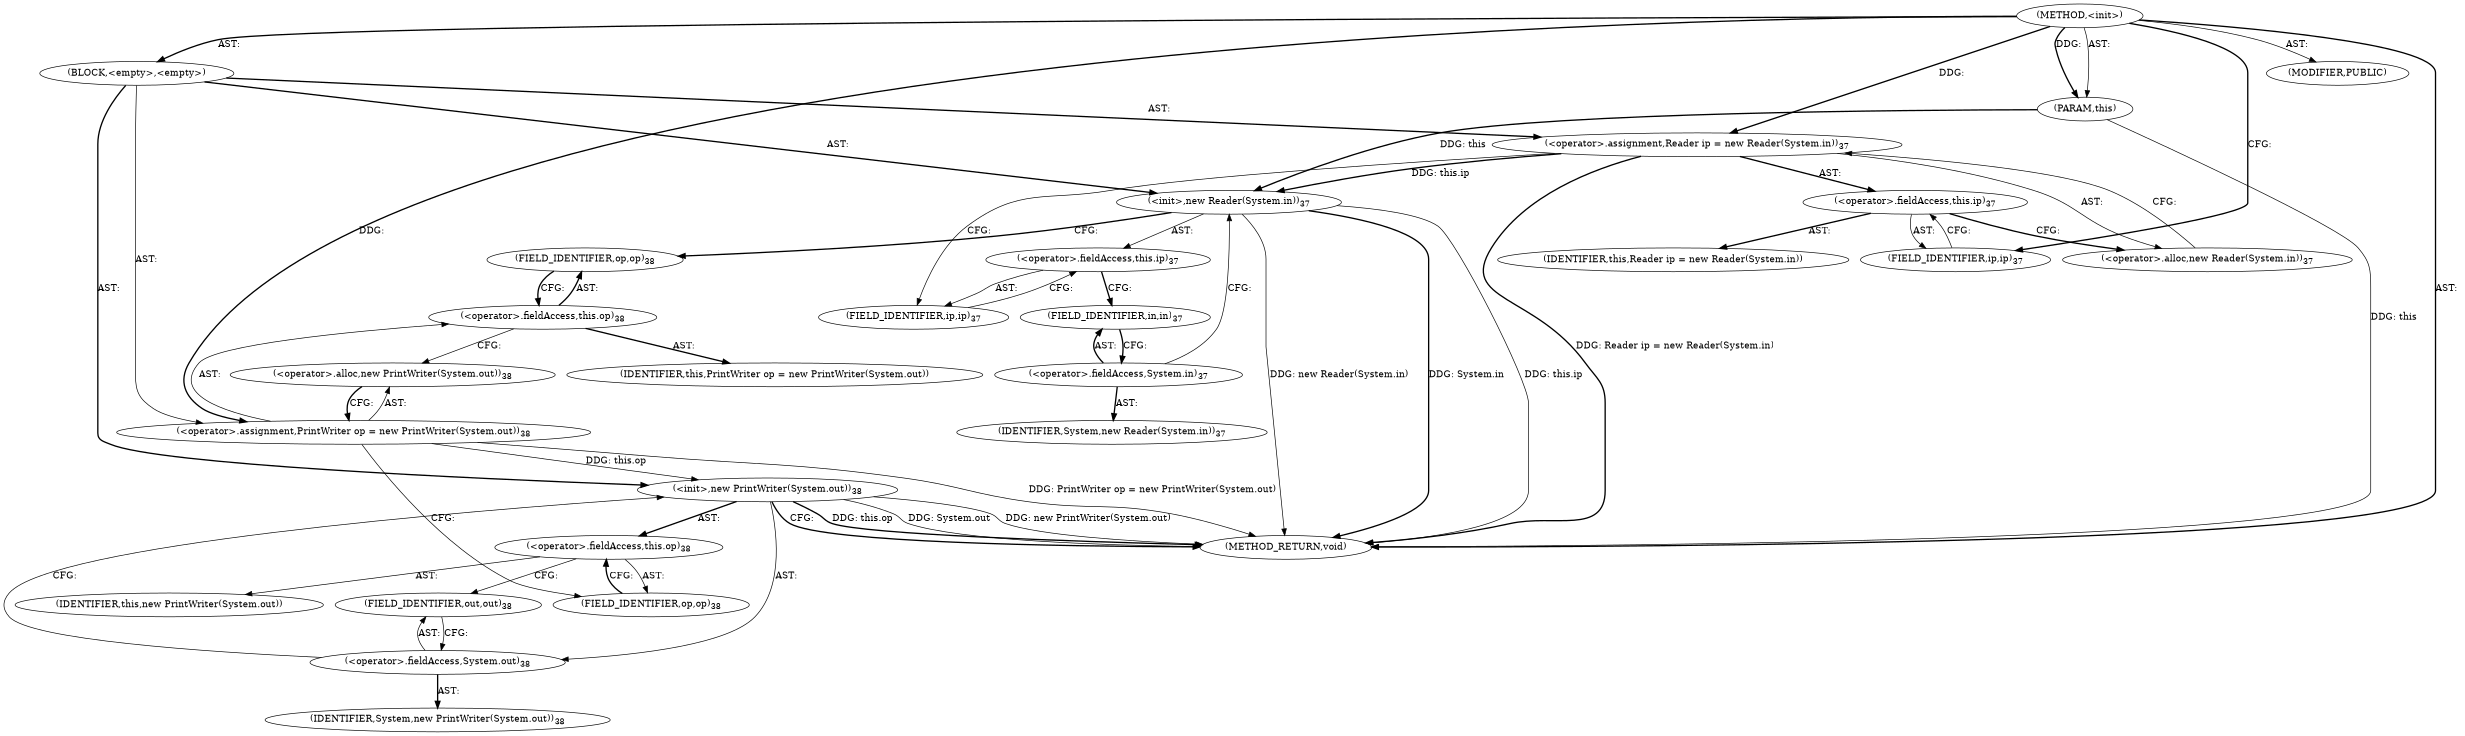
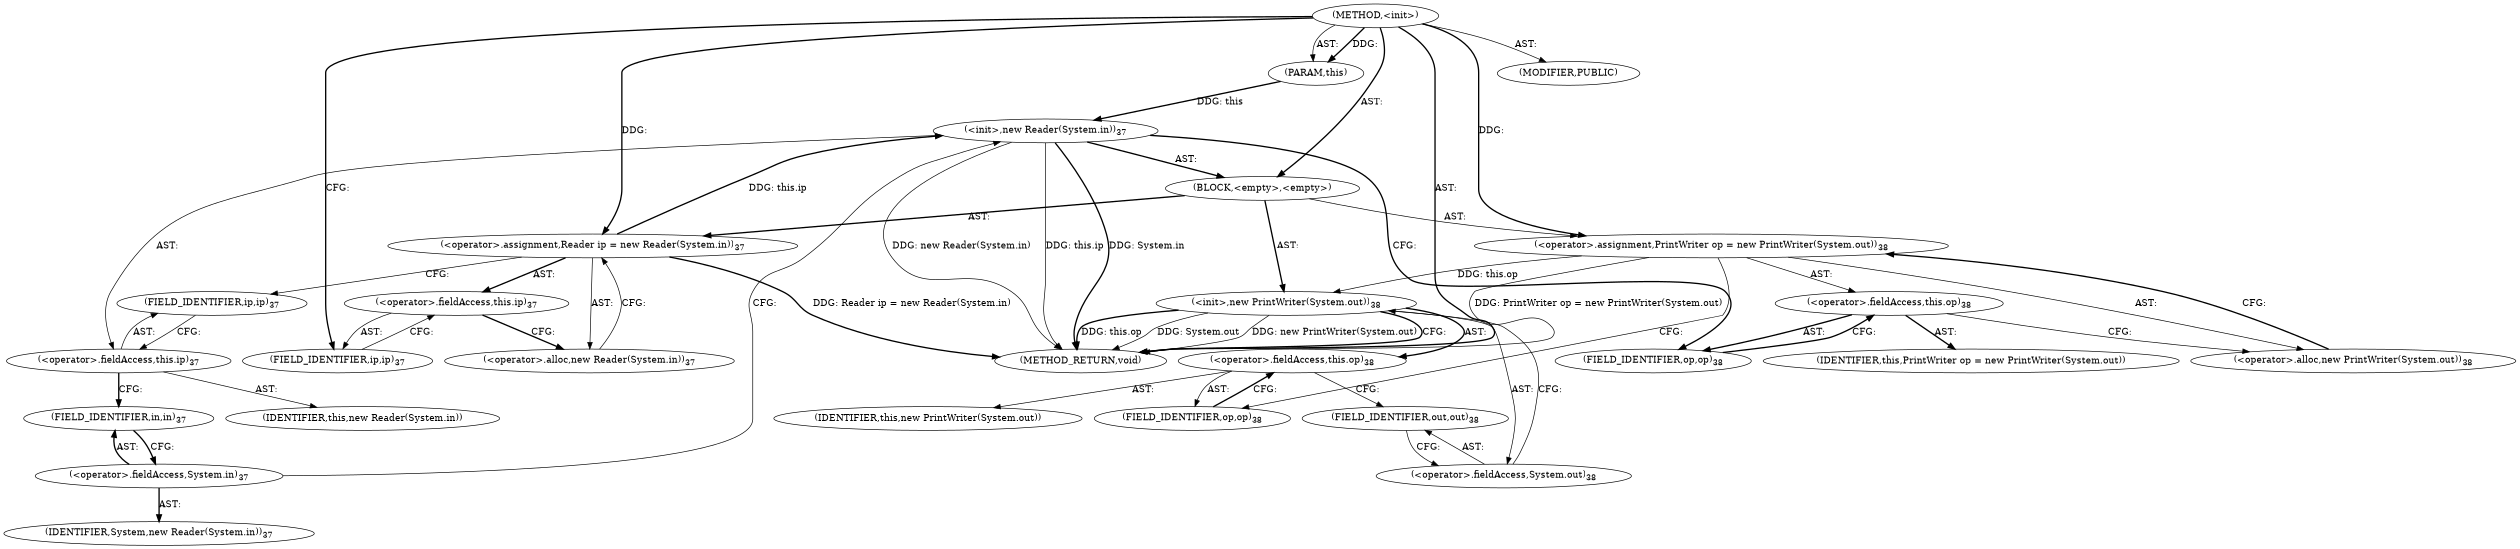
(677, 137) -> (1152, 159)
(1673, 260) -> none
none -> (363, 418)
(2141, 529) -> none
(438, 720) -> none
